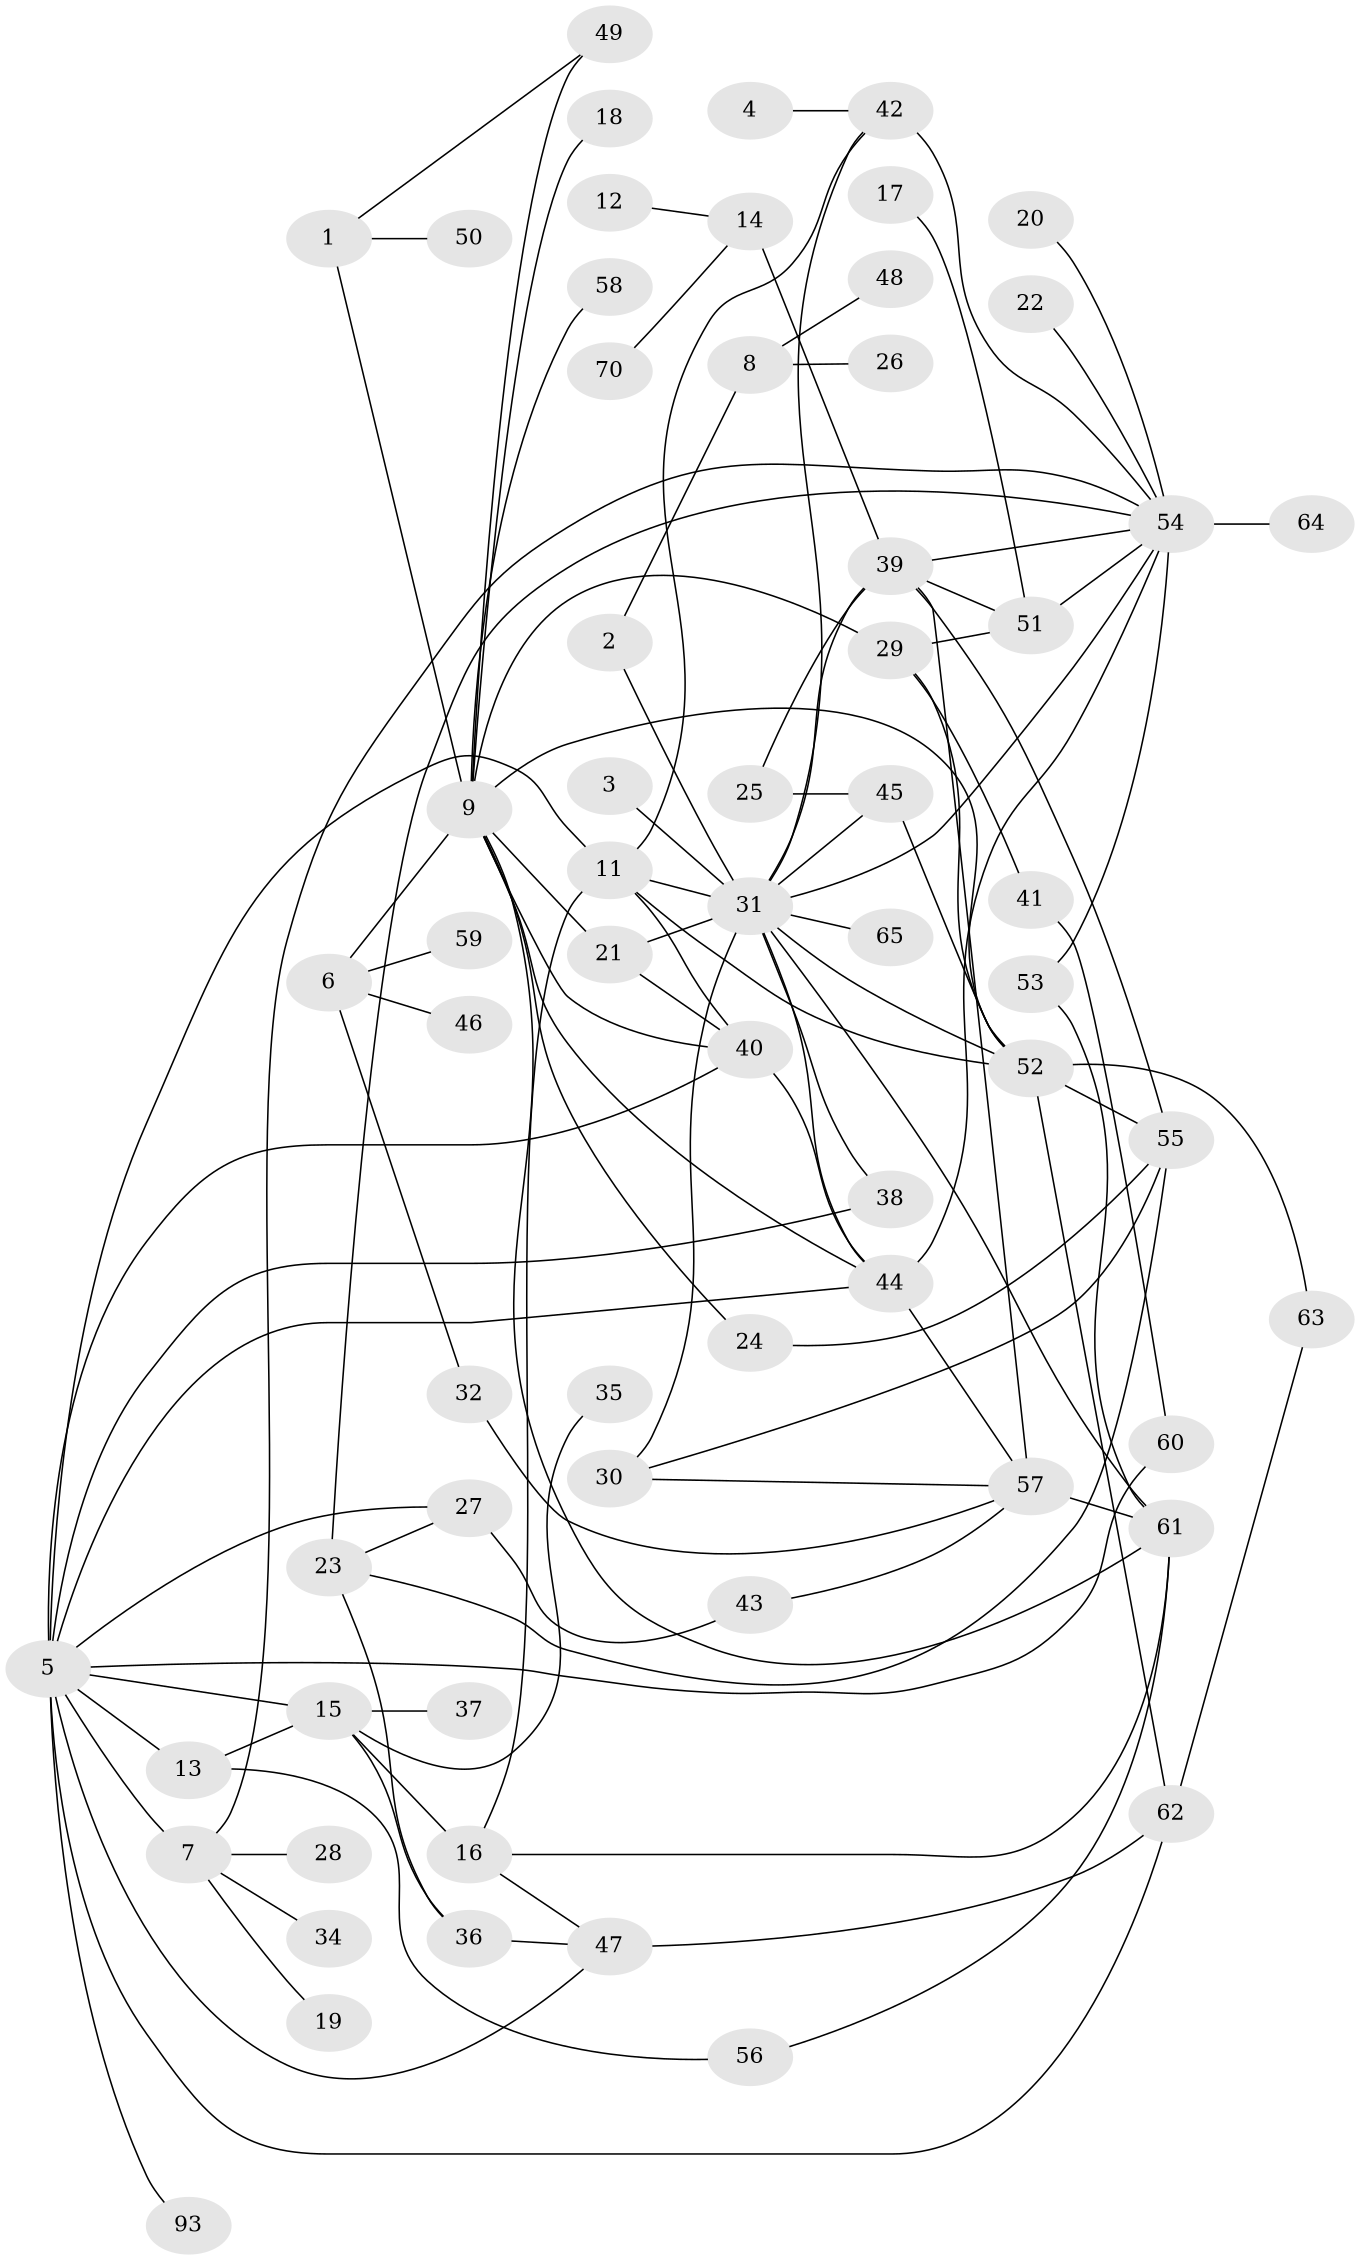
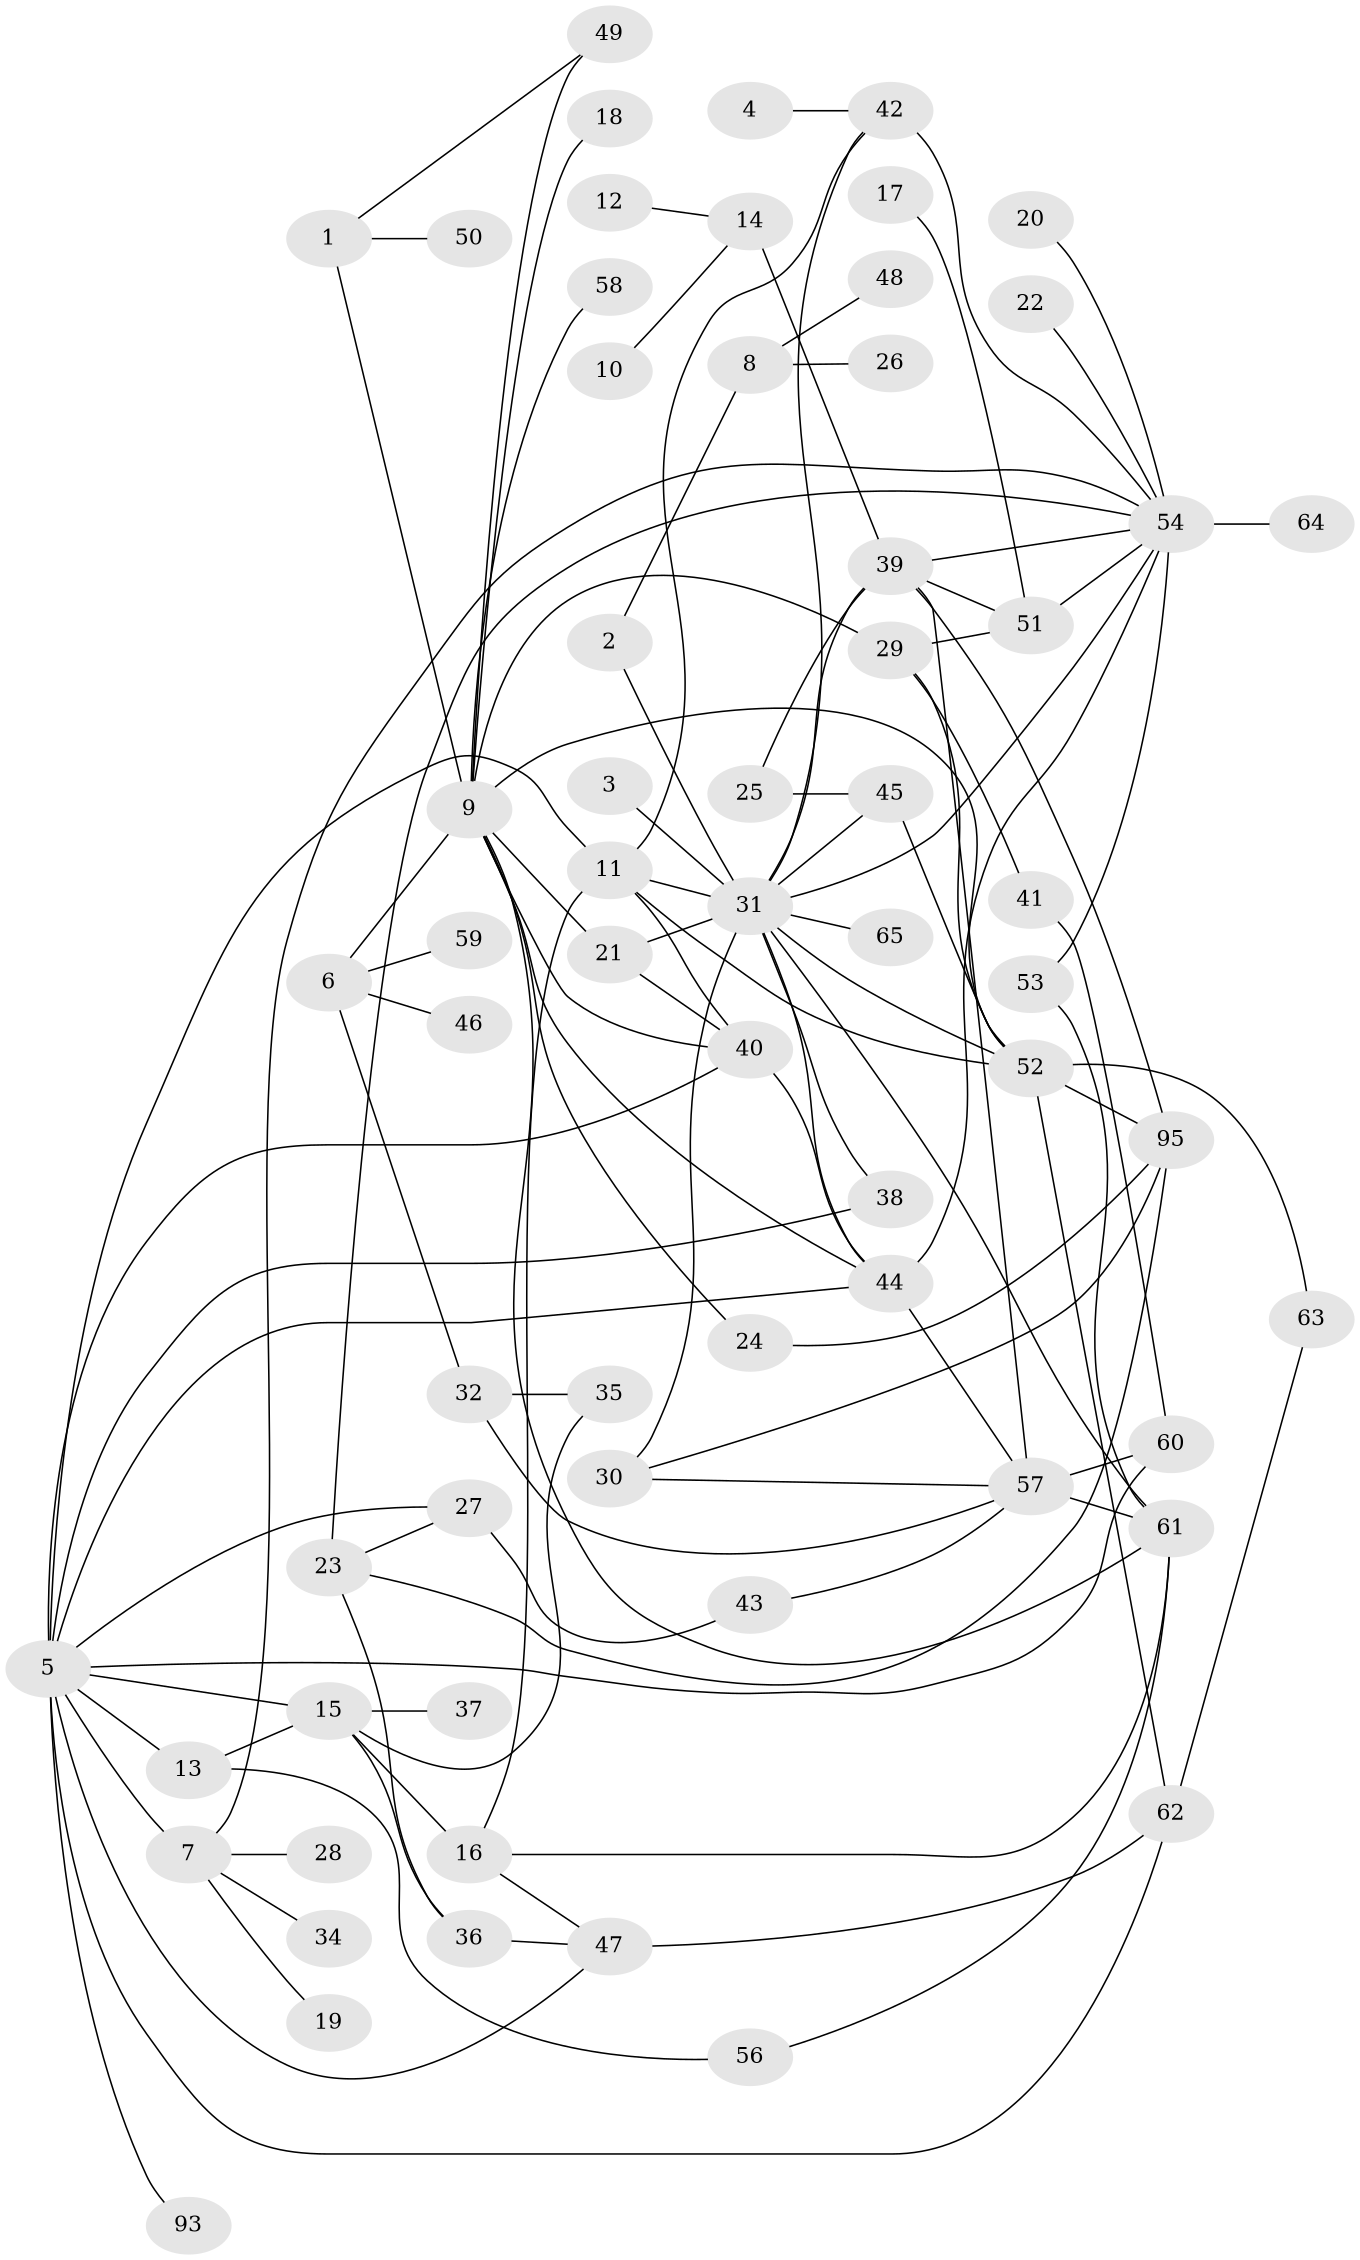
(610, 371) -> (610, 371)
(1171, 1140) -> (1171, 1140)
none -> (540, 1394)
none -> (1092, 1468)
